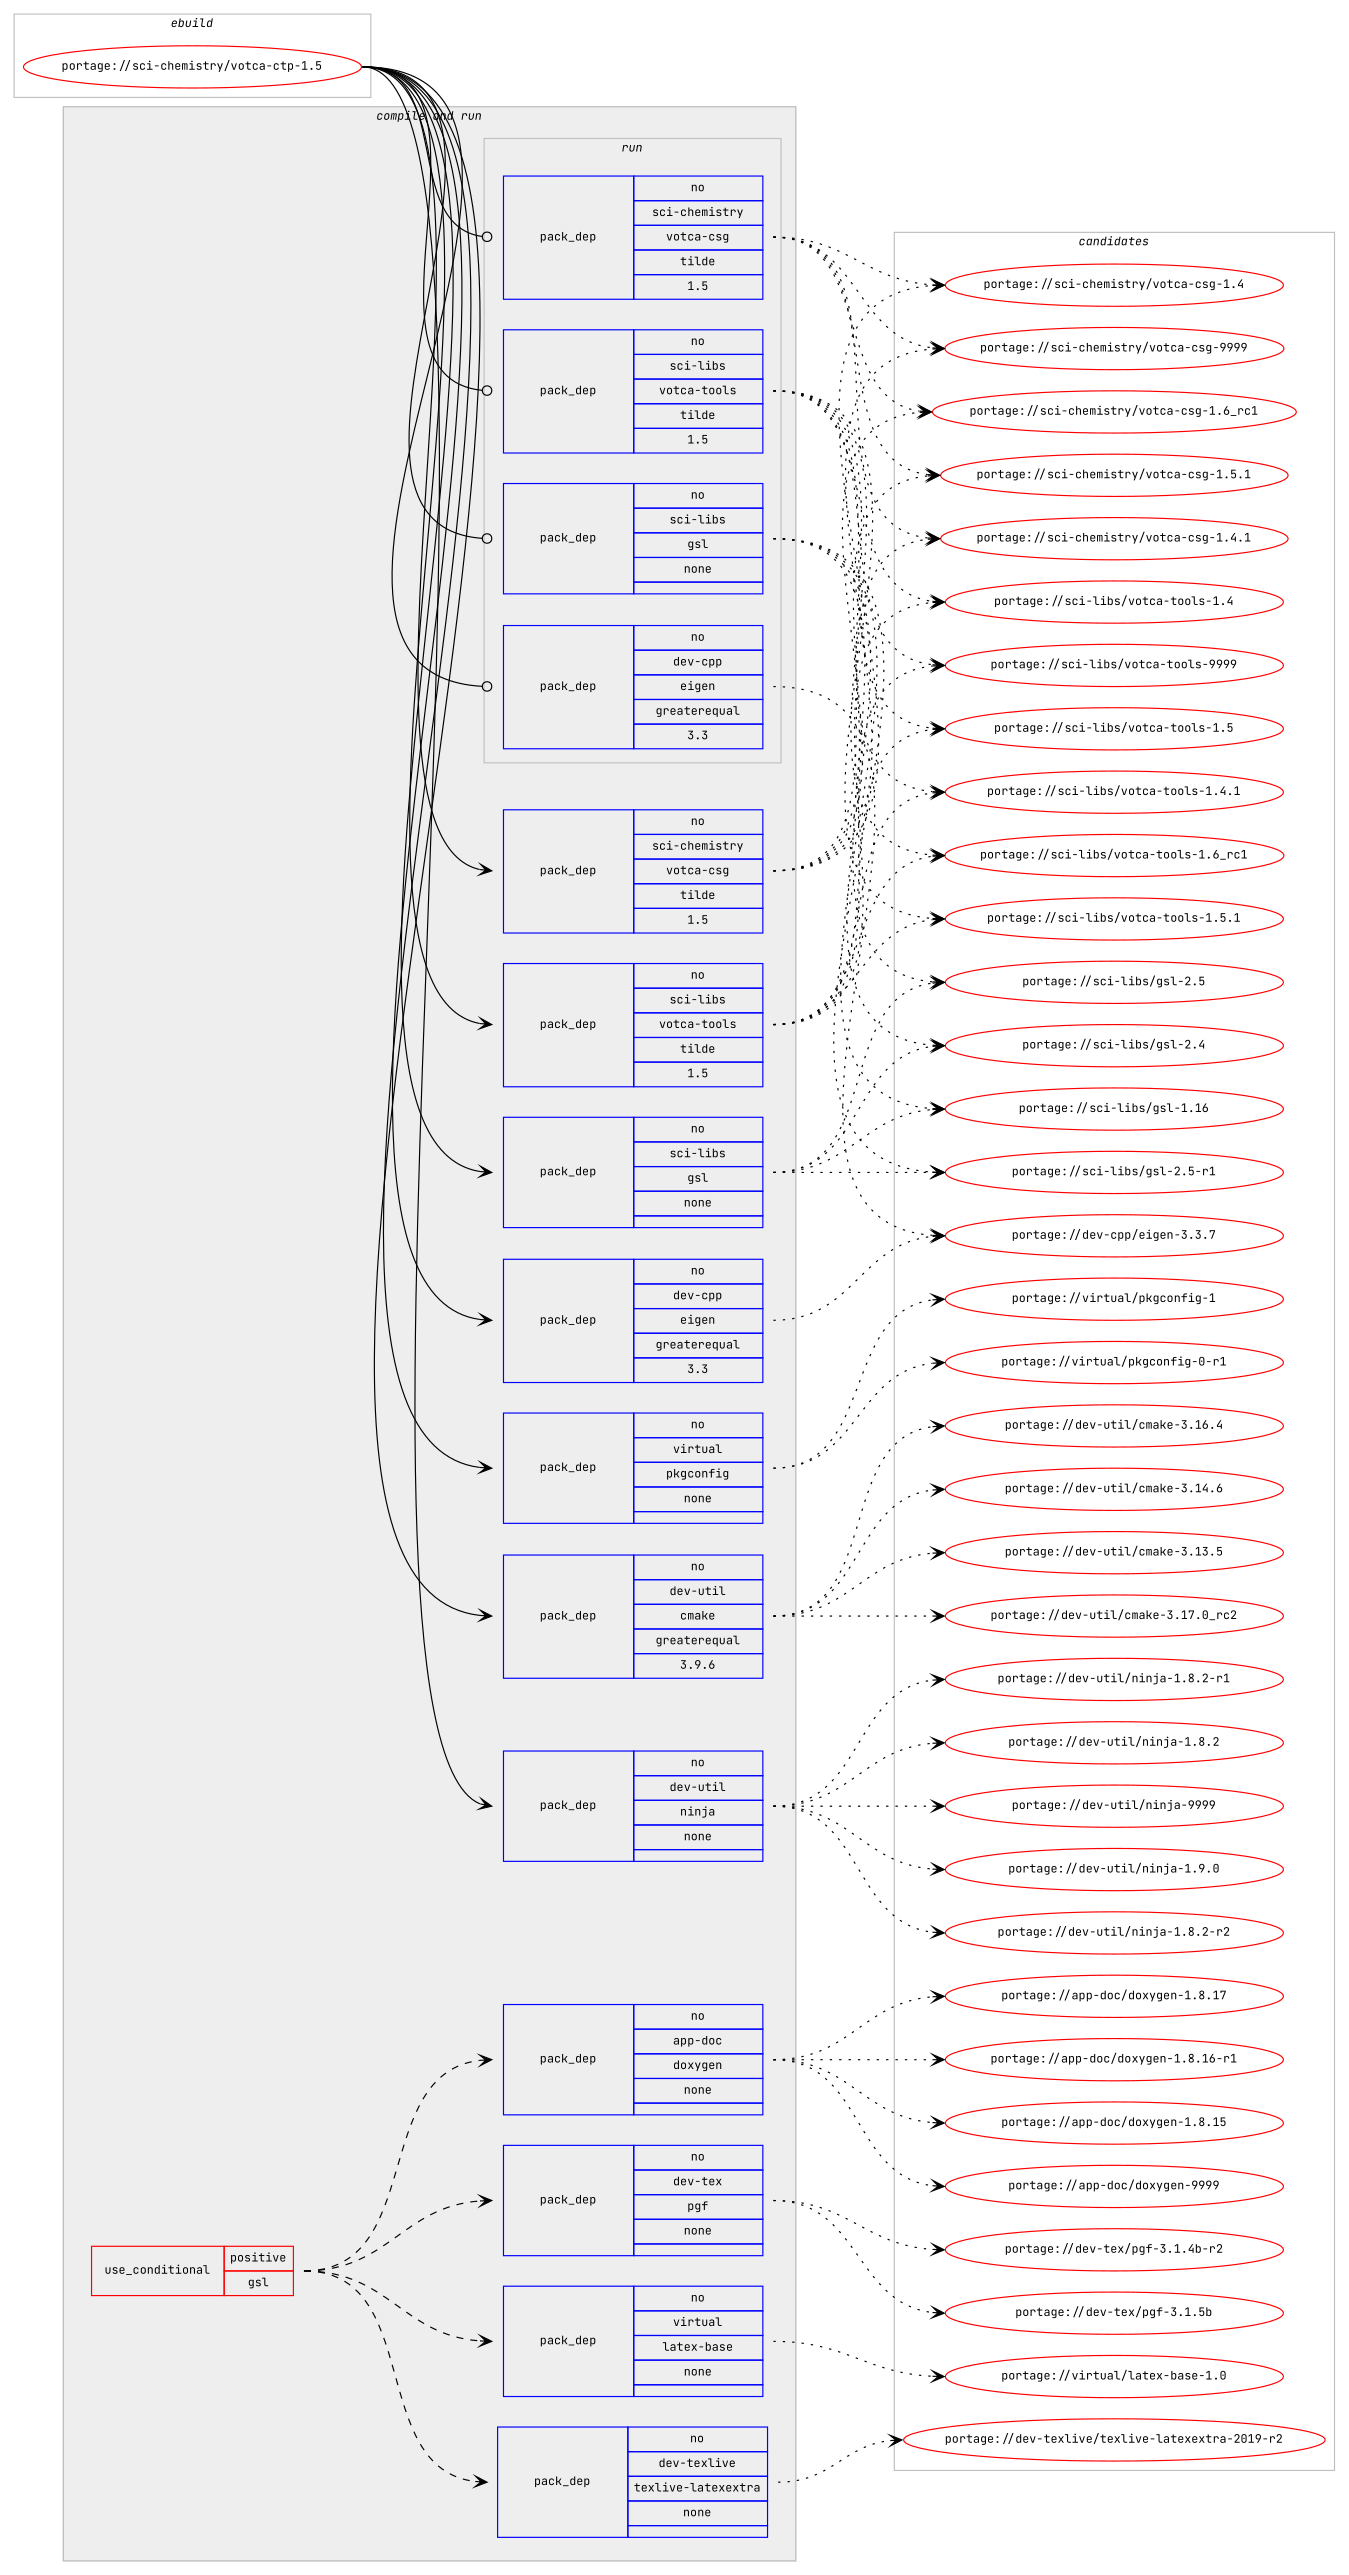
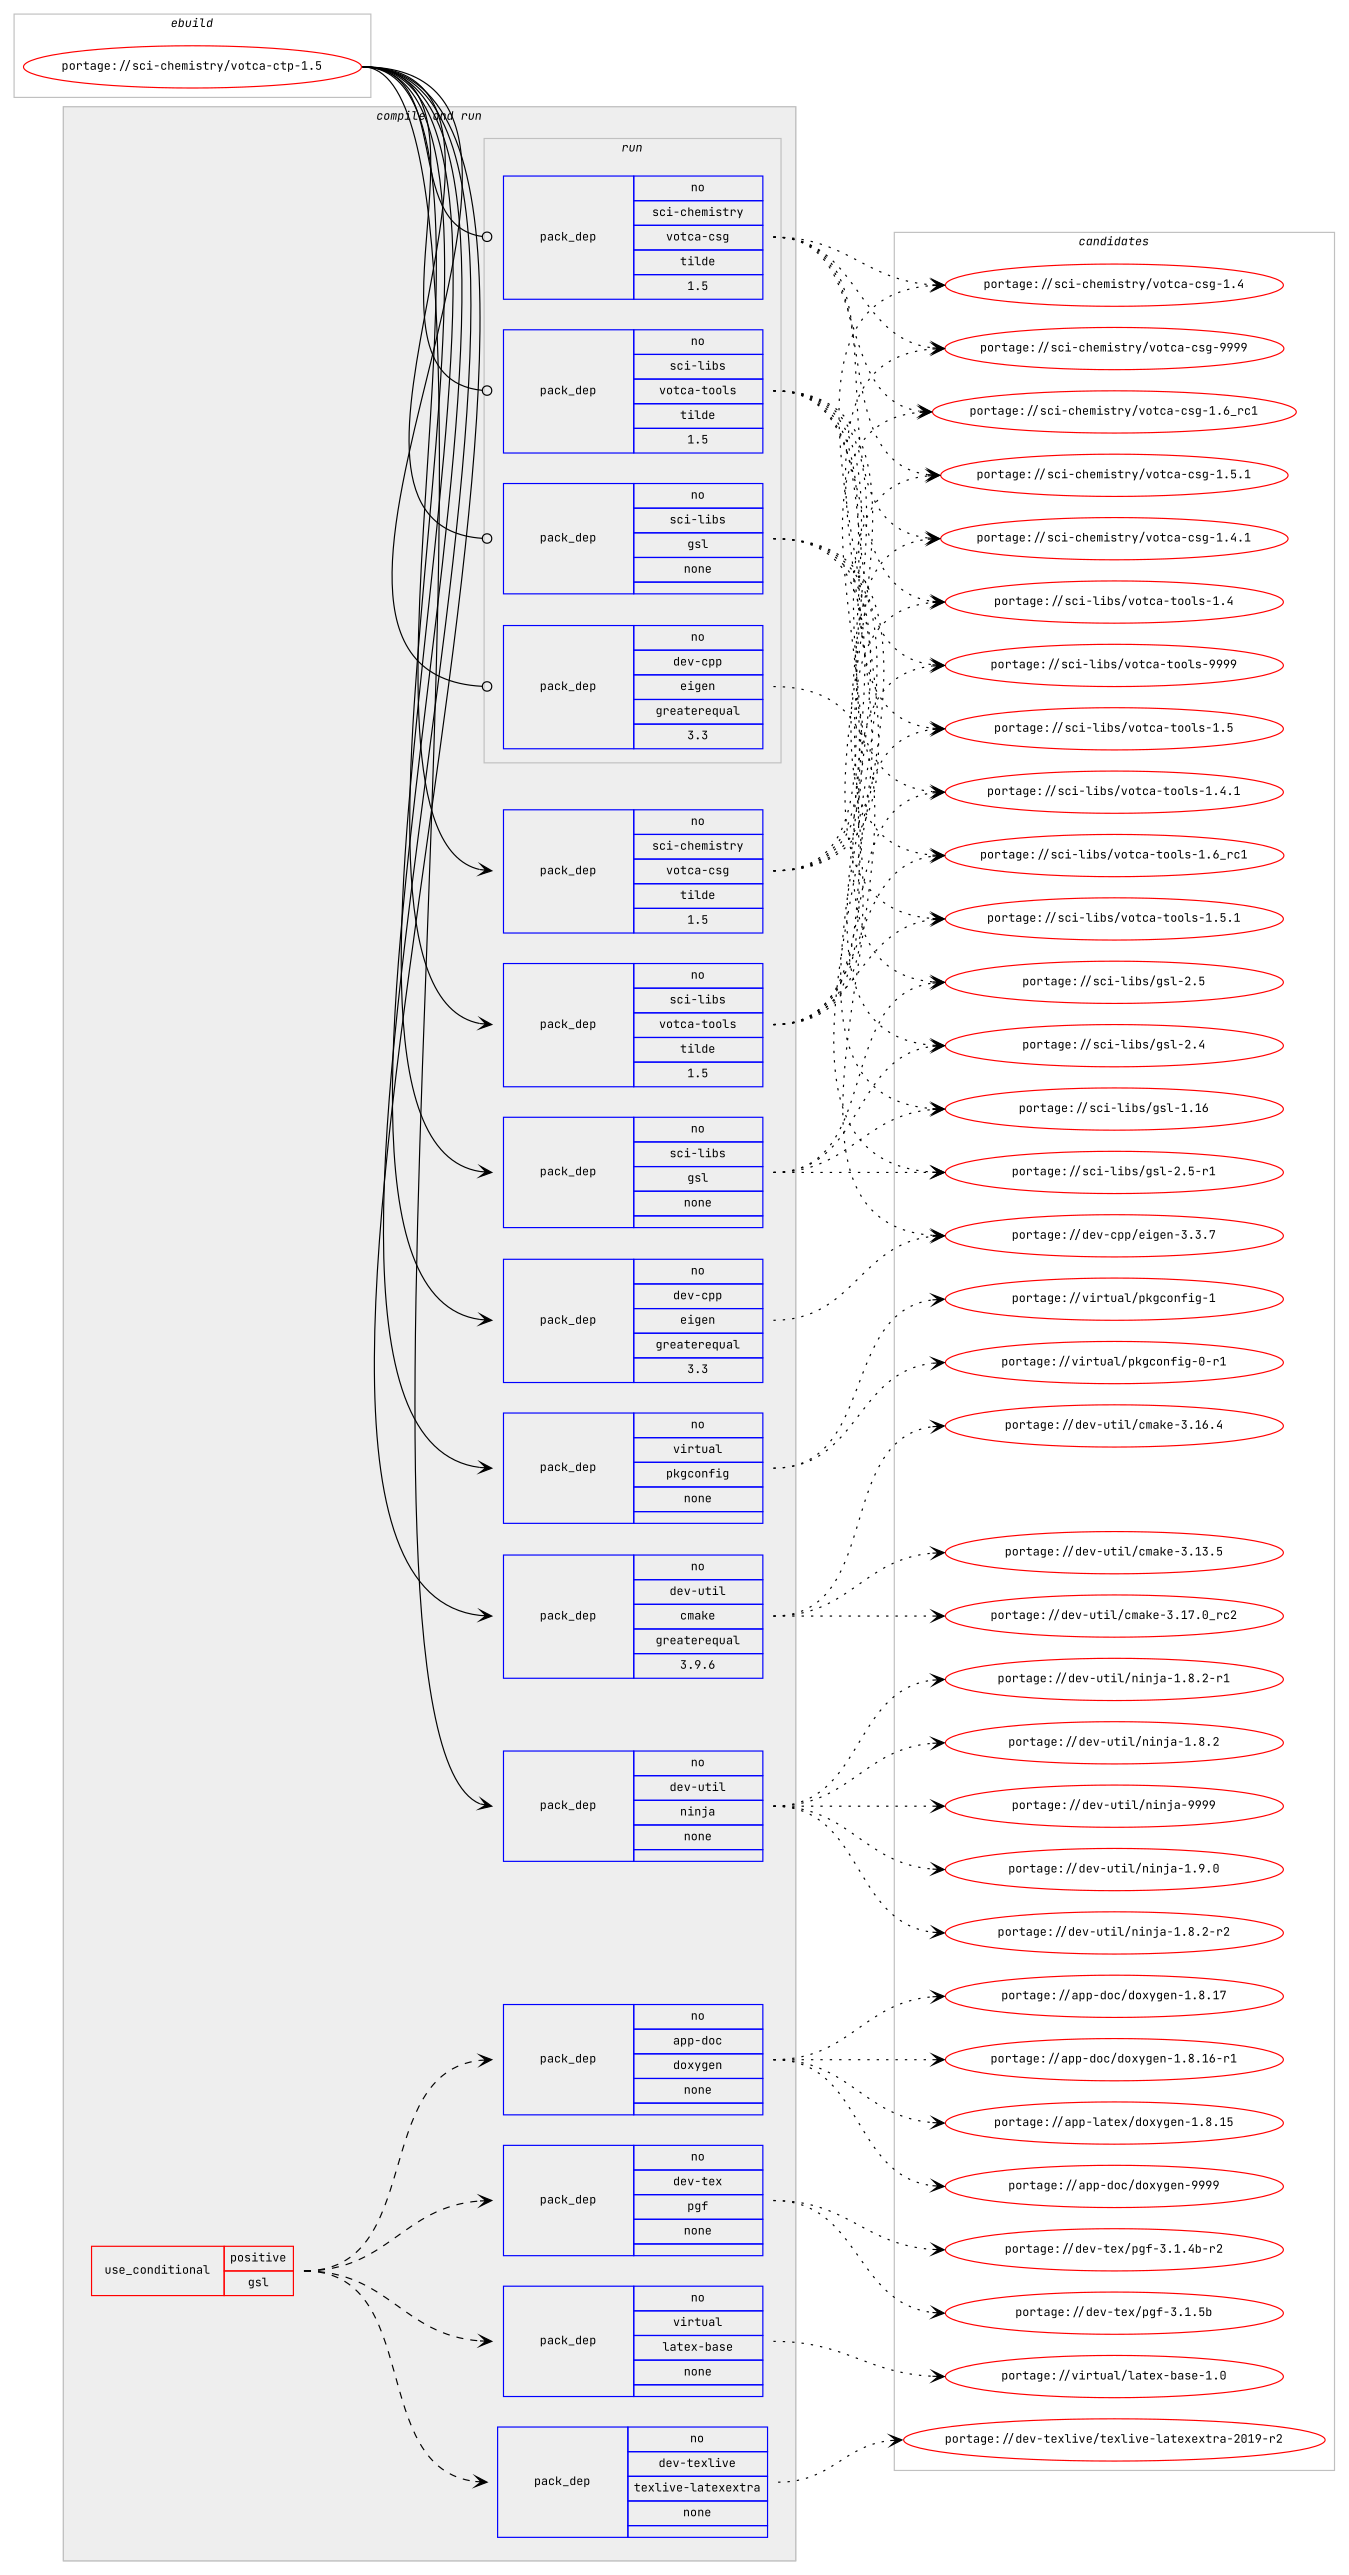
(1114, 1489) -> none
(1114, 2123) -> (1114, 2123)
